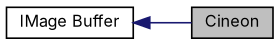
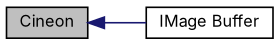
(171, 23) -> (125, 23)
